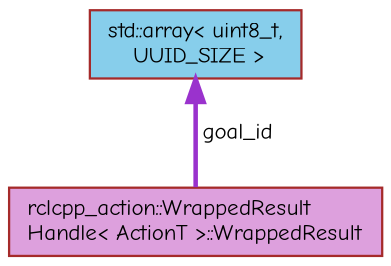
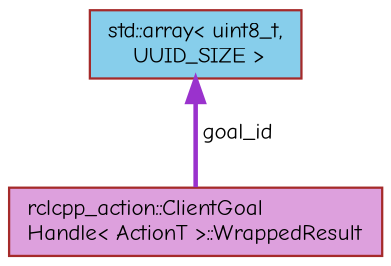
(196, 222) -> (196, 222)
